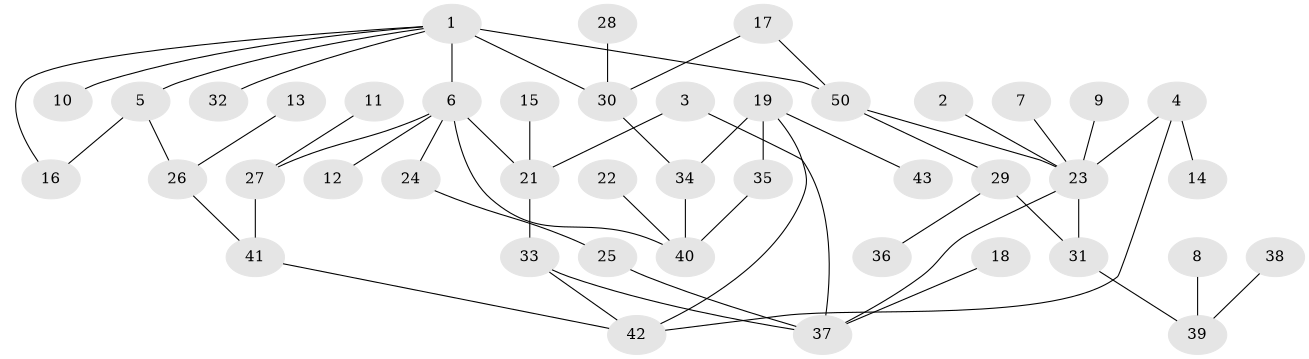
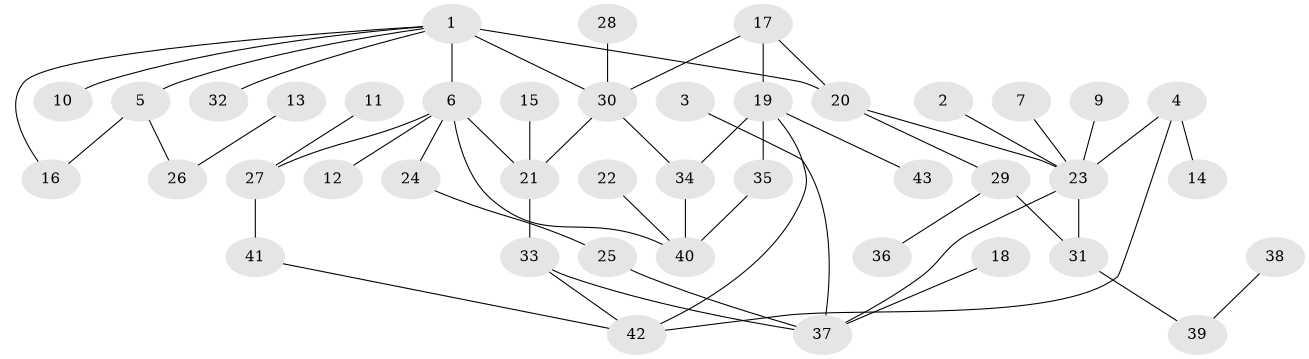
none -> (763, 63)
(841, 102) -> (841, 102)
(608, 140) -> (569, 140)
(216, 218) -> none
(1198, 257) -> none
